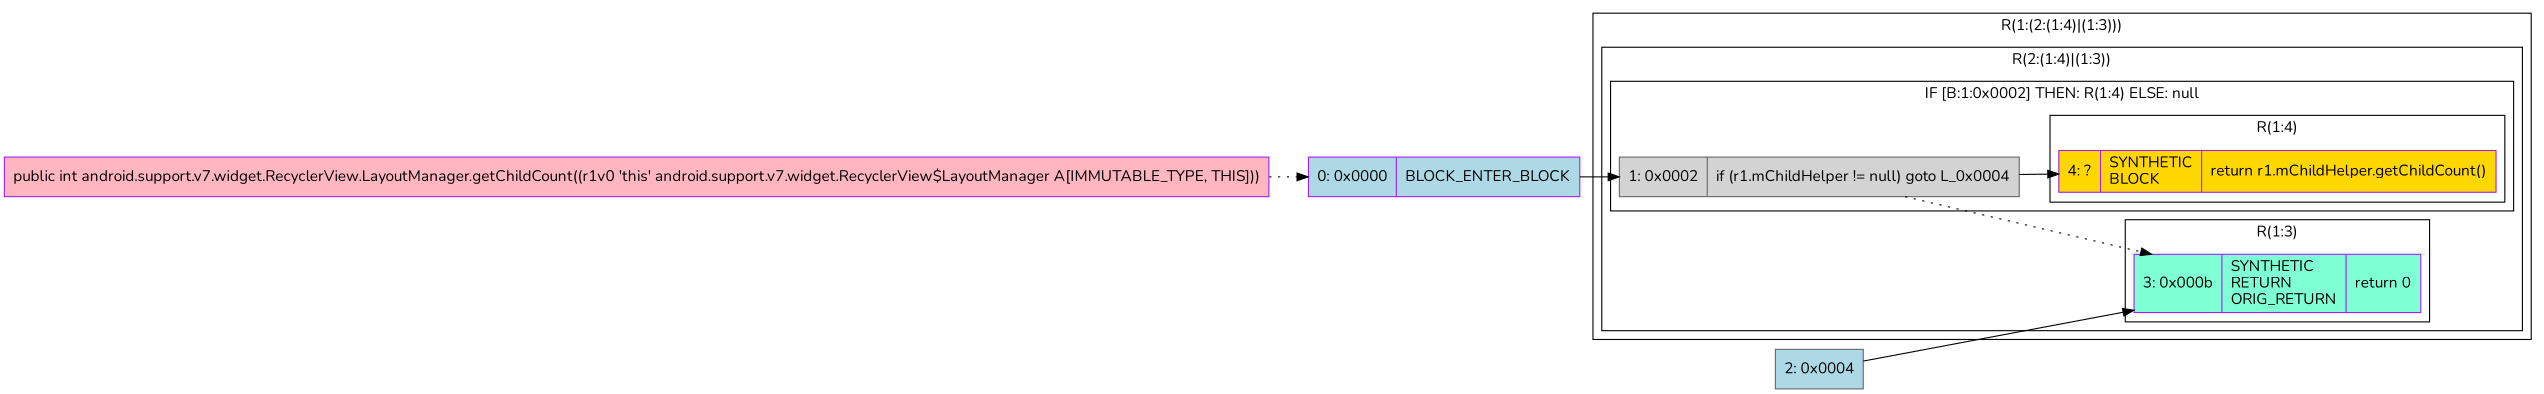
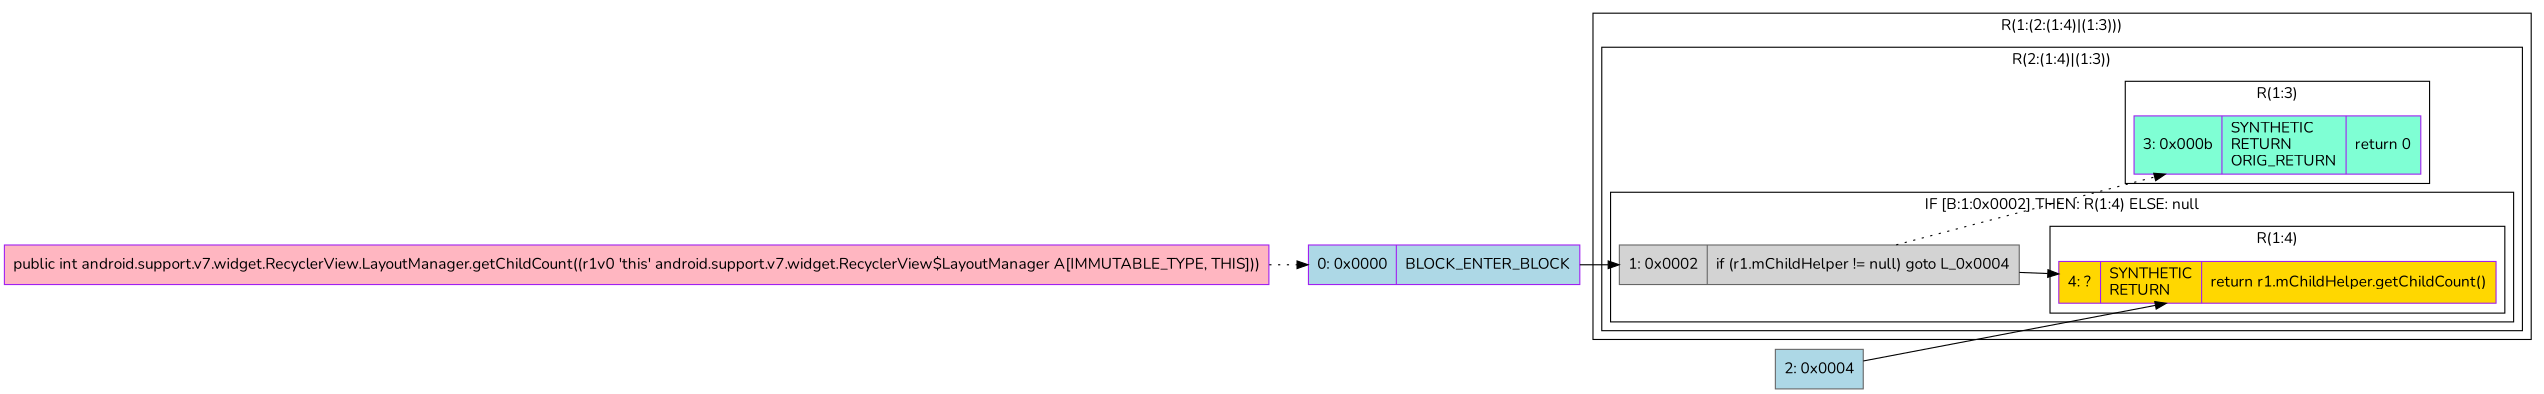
(2135, 179) -> (2140, 290)
(1941, 346) -> (1936, 347)
